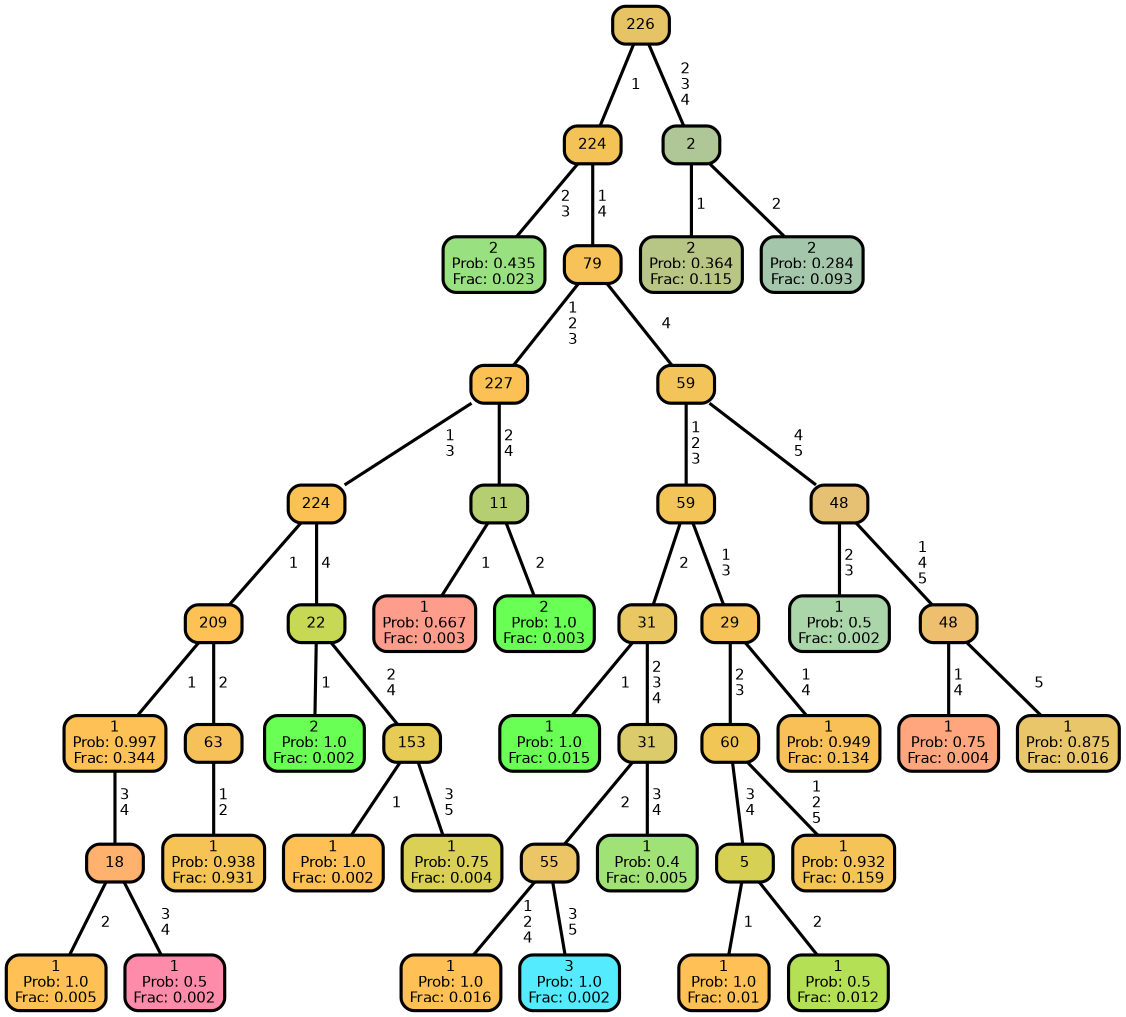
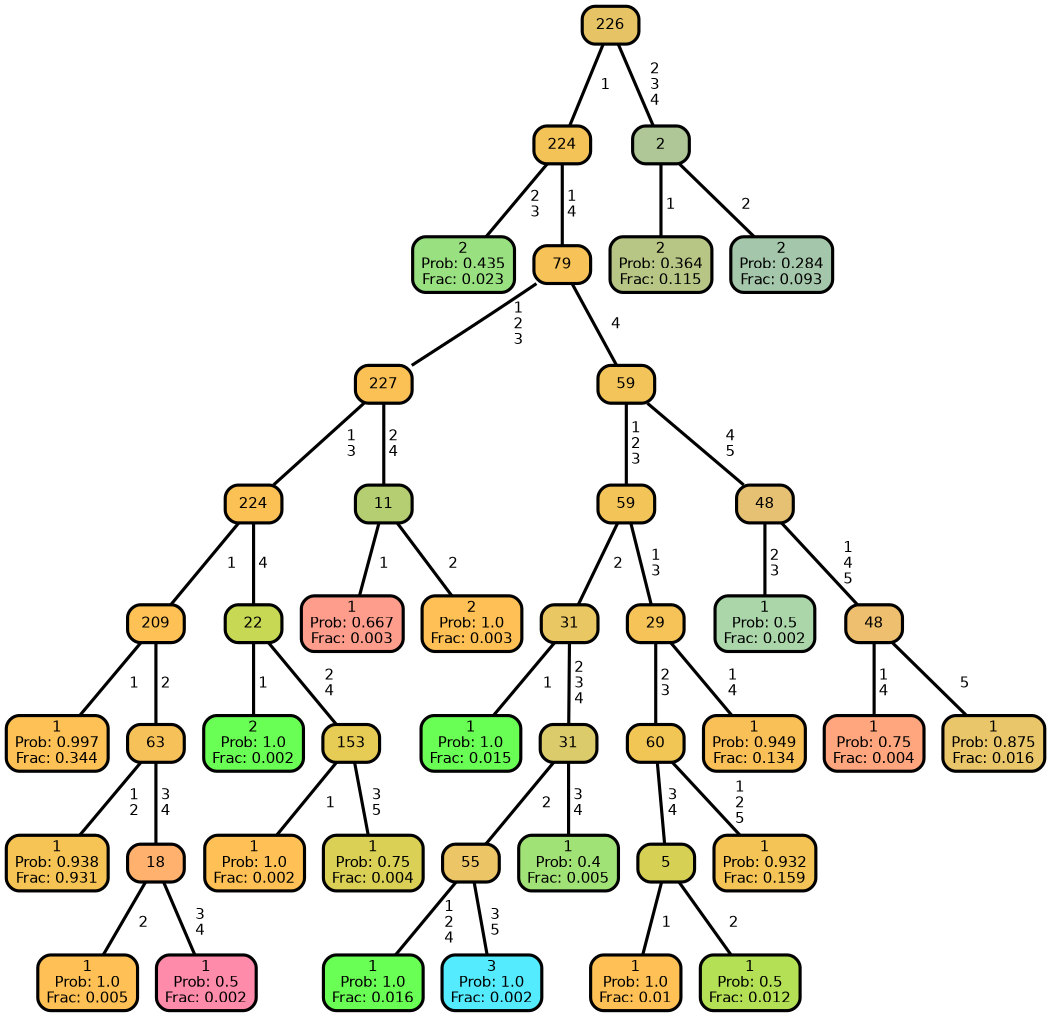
(544, 624) -> (472, 624)
(115, 808) -> (156, 803)
(451, 983) -> (373, 983)
